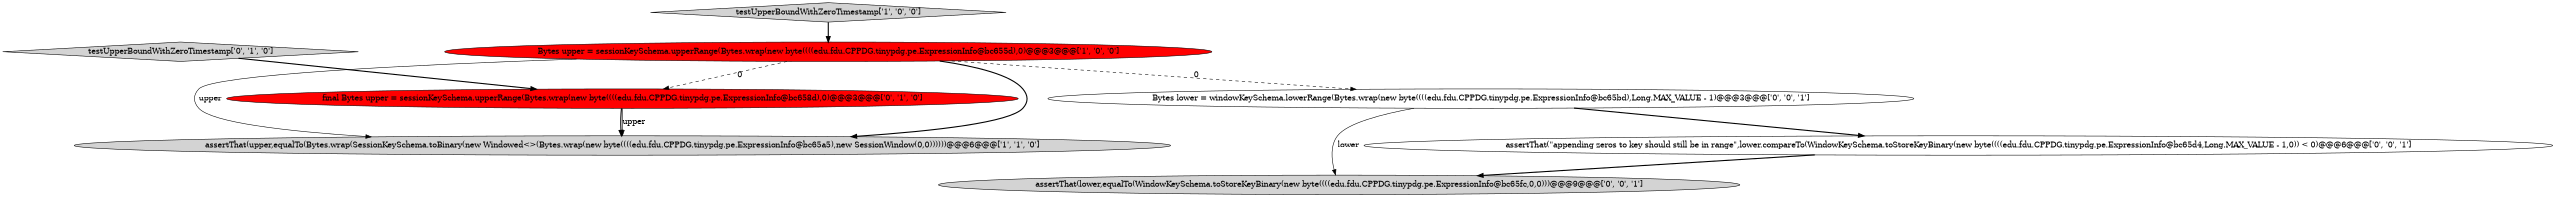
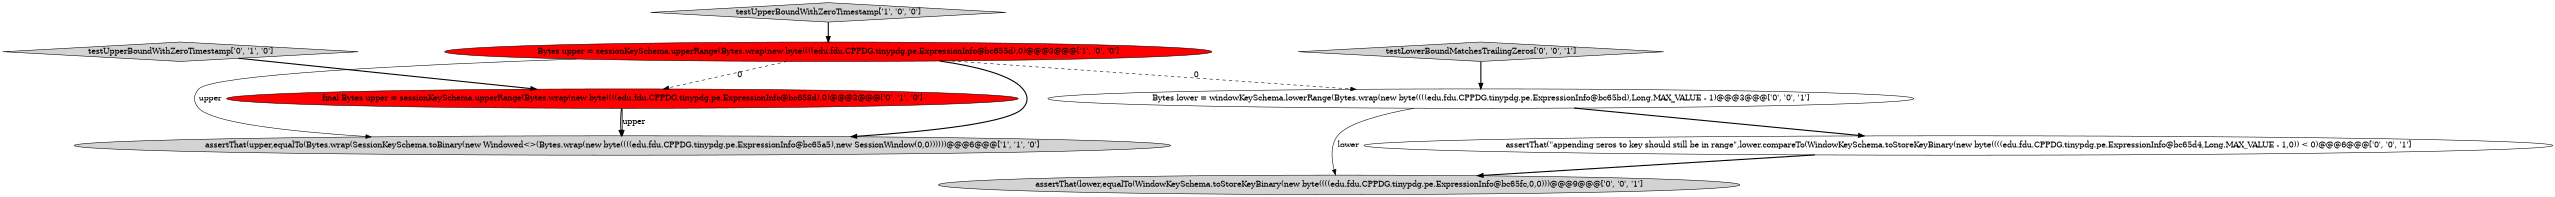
none -> (1481, 52)
